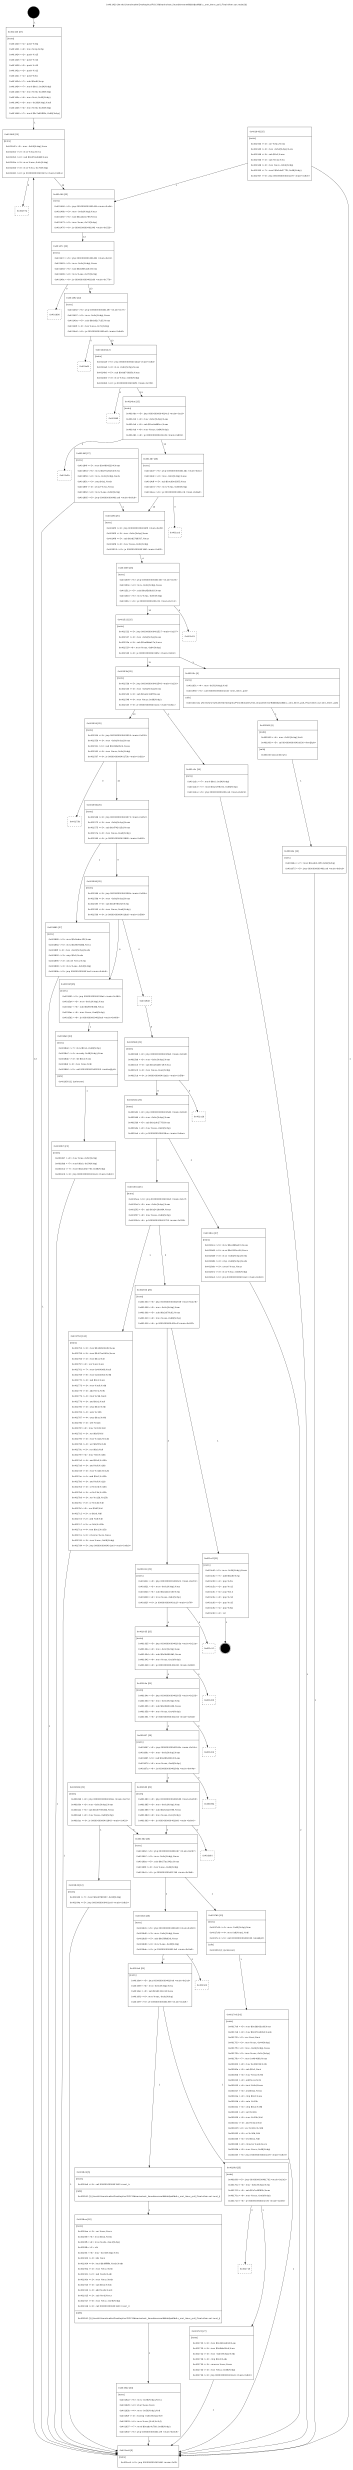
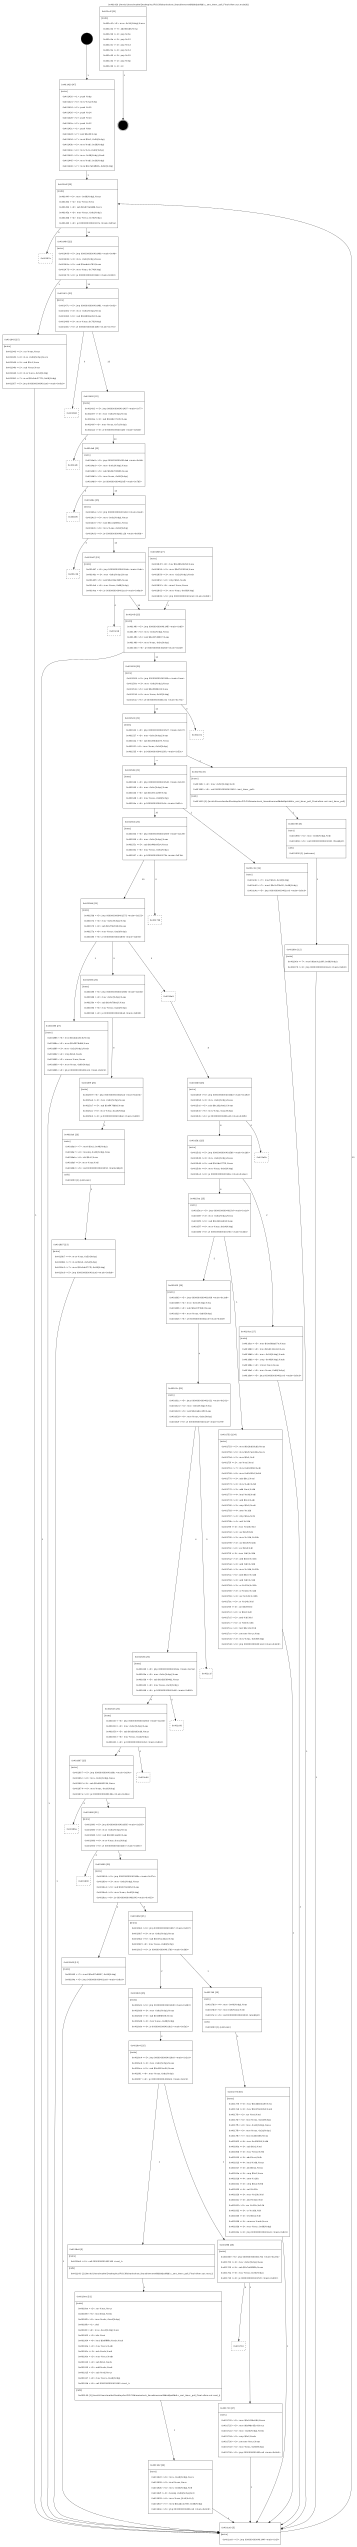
(182, 182) -> (46, 305)
(133, 957) -> (146, 966)
(195, 1440) -> none
(42, 1499) -> (41, 1638)
(166, 1829) -> (119, 1854)
(202, 1985) -> none
